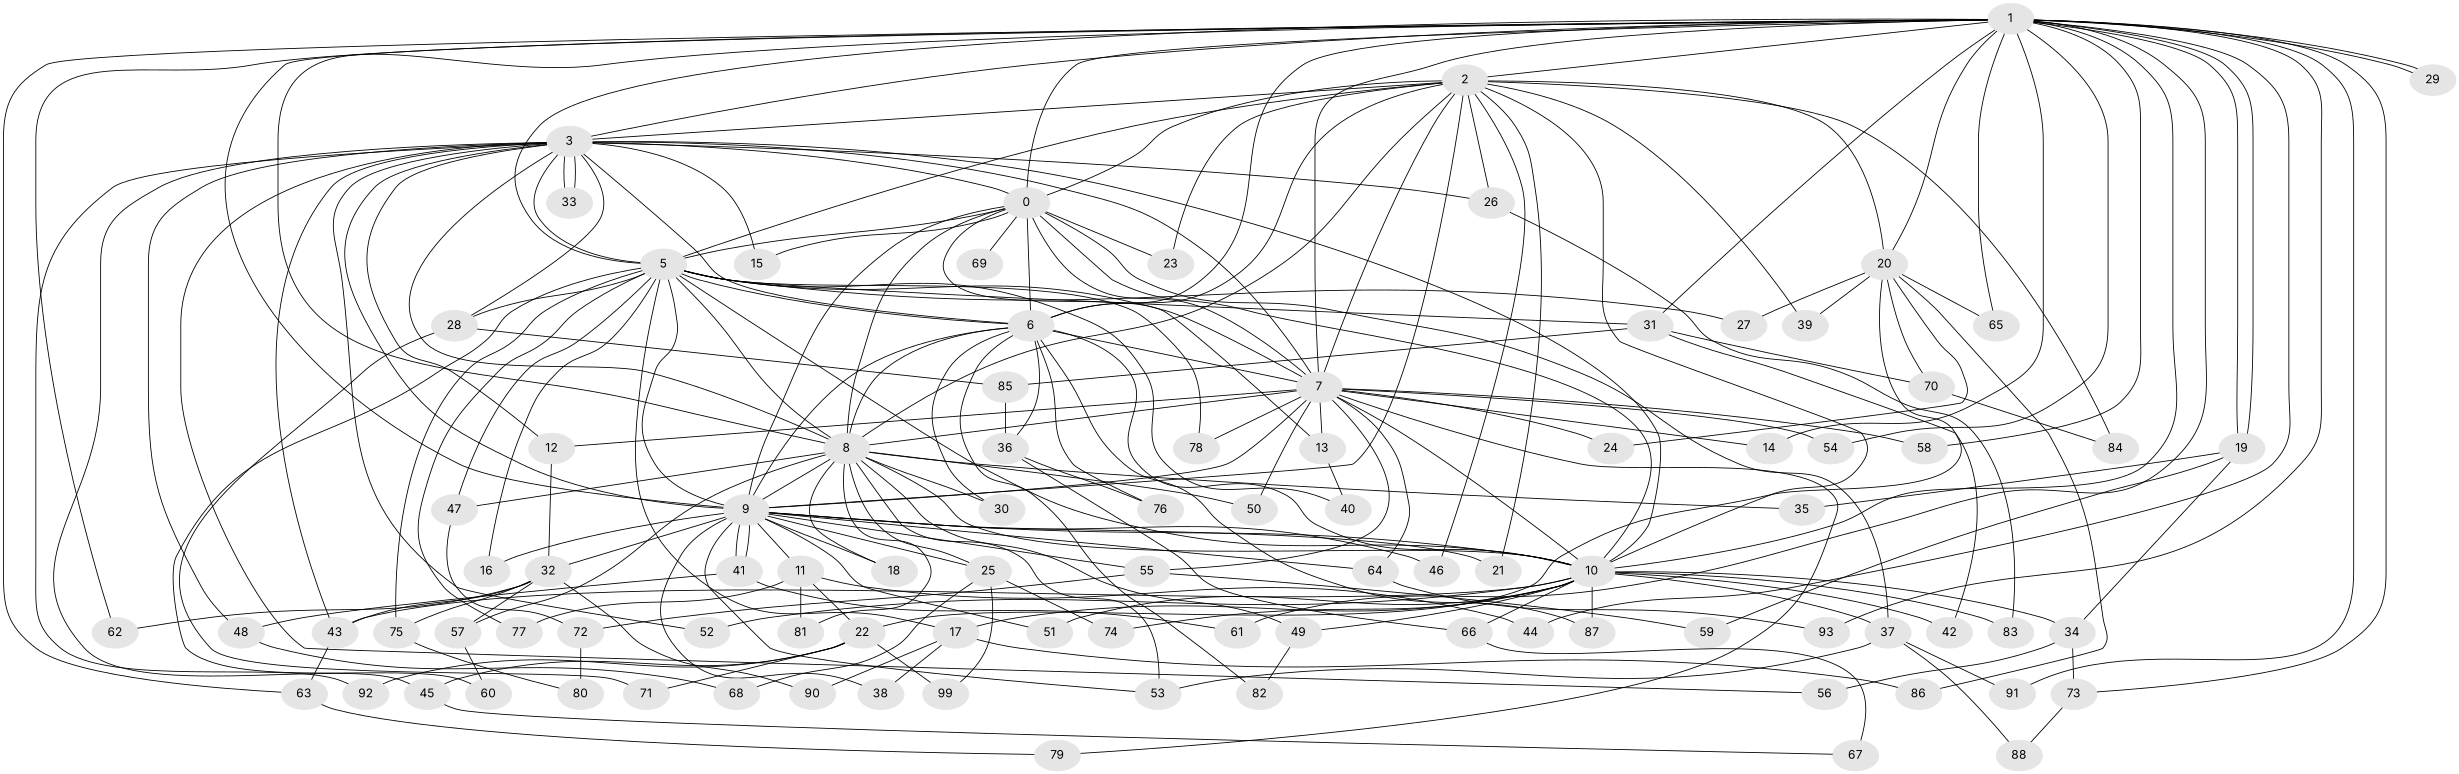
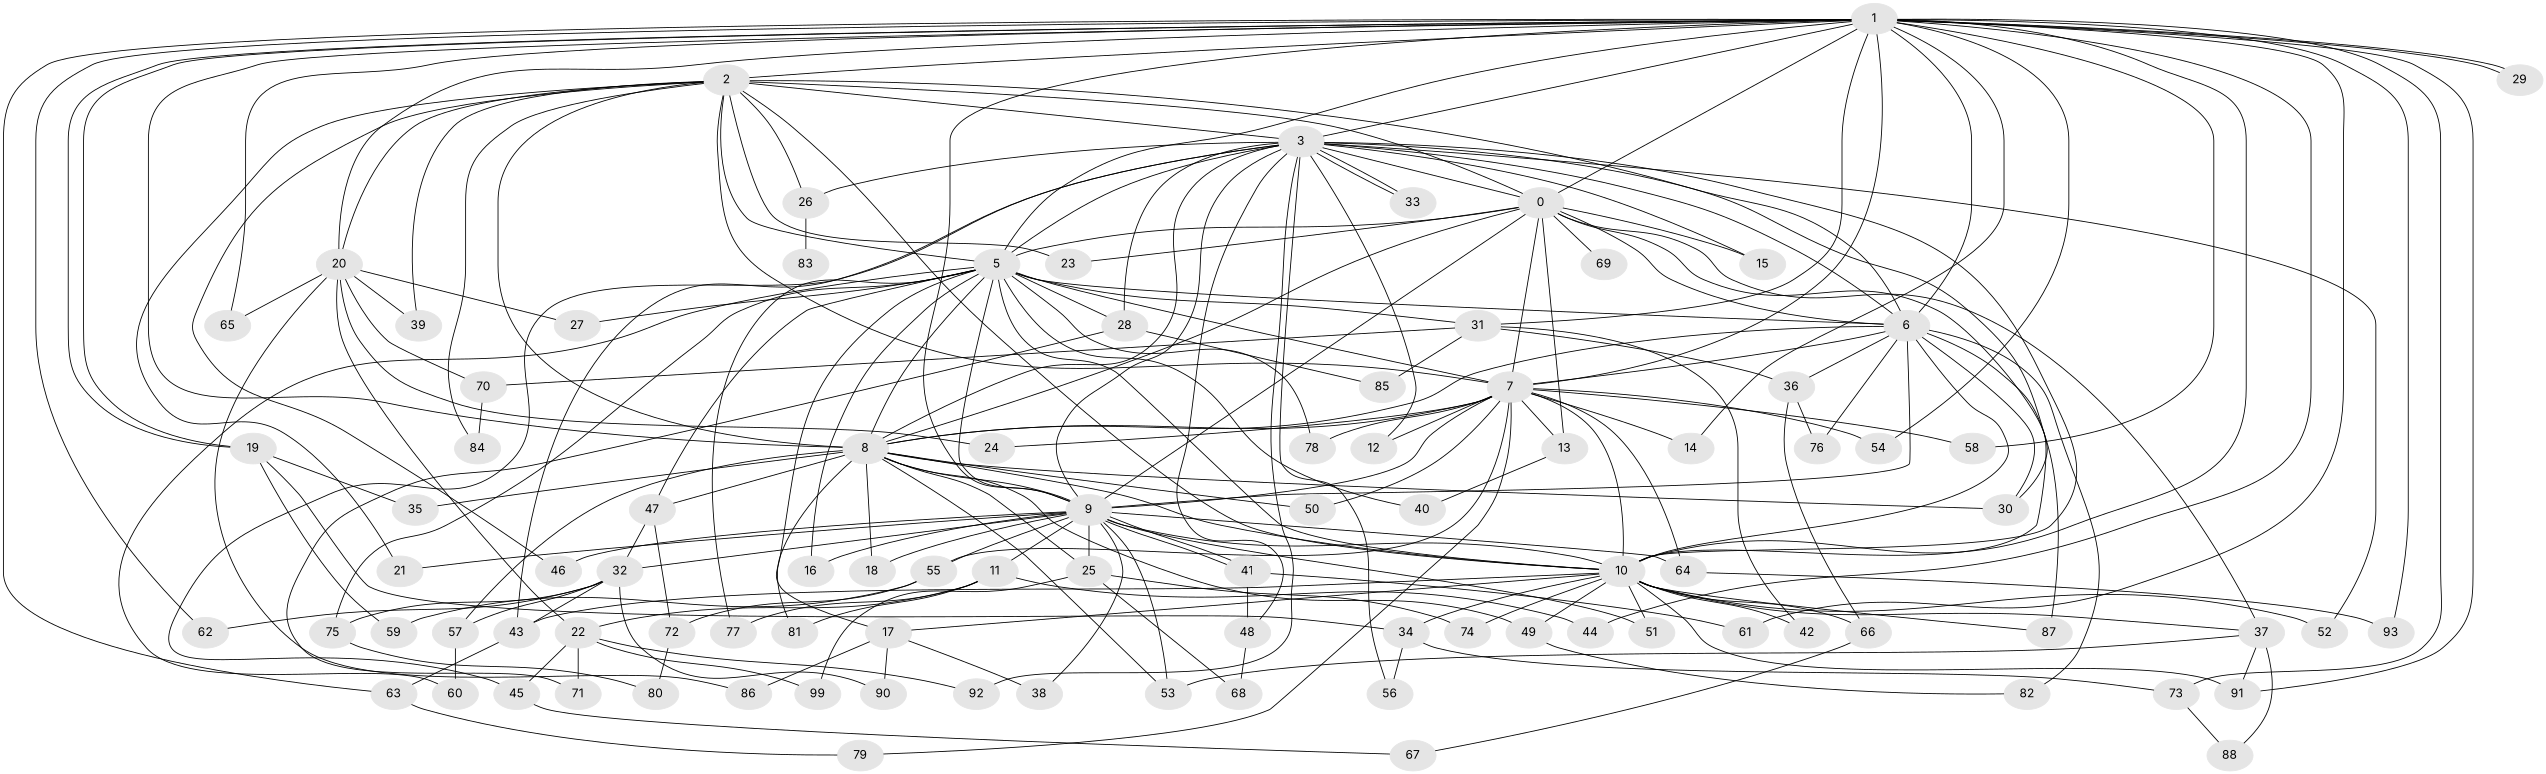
(987, 172) -> (1763, 216)
(1005, 418) -> (1569, 338)
(1255, 473) -> none
(550, 510) -> (636, 541)
(1787, 583) -> (1978, 669)
